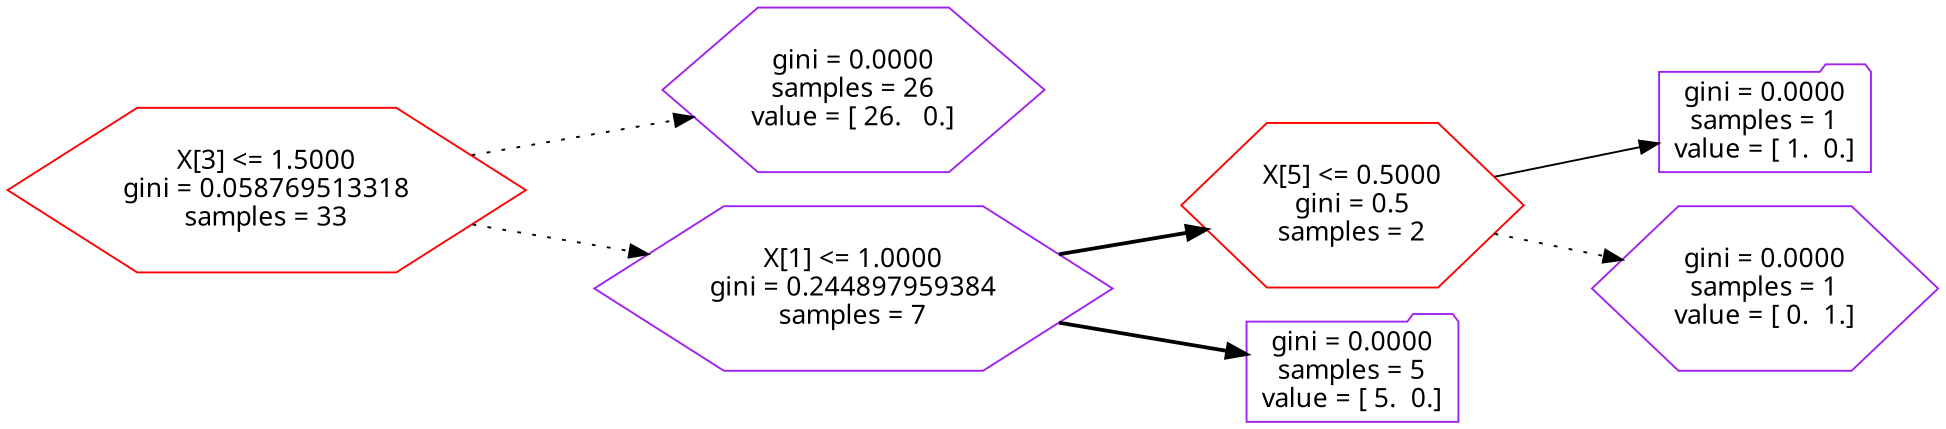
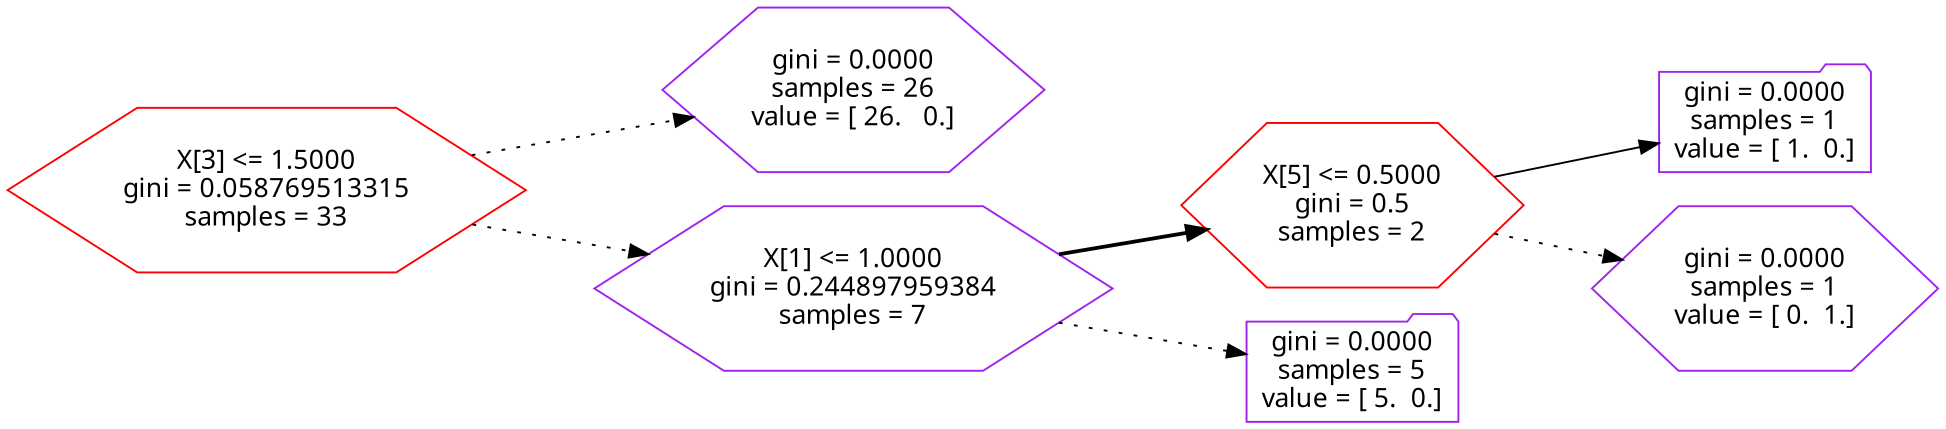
(267, 190) -> (267, 190)
(1143, 337) -> (1143, 337)
